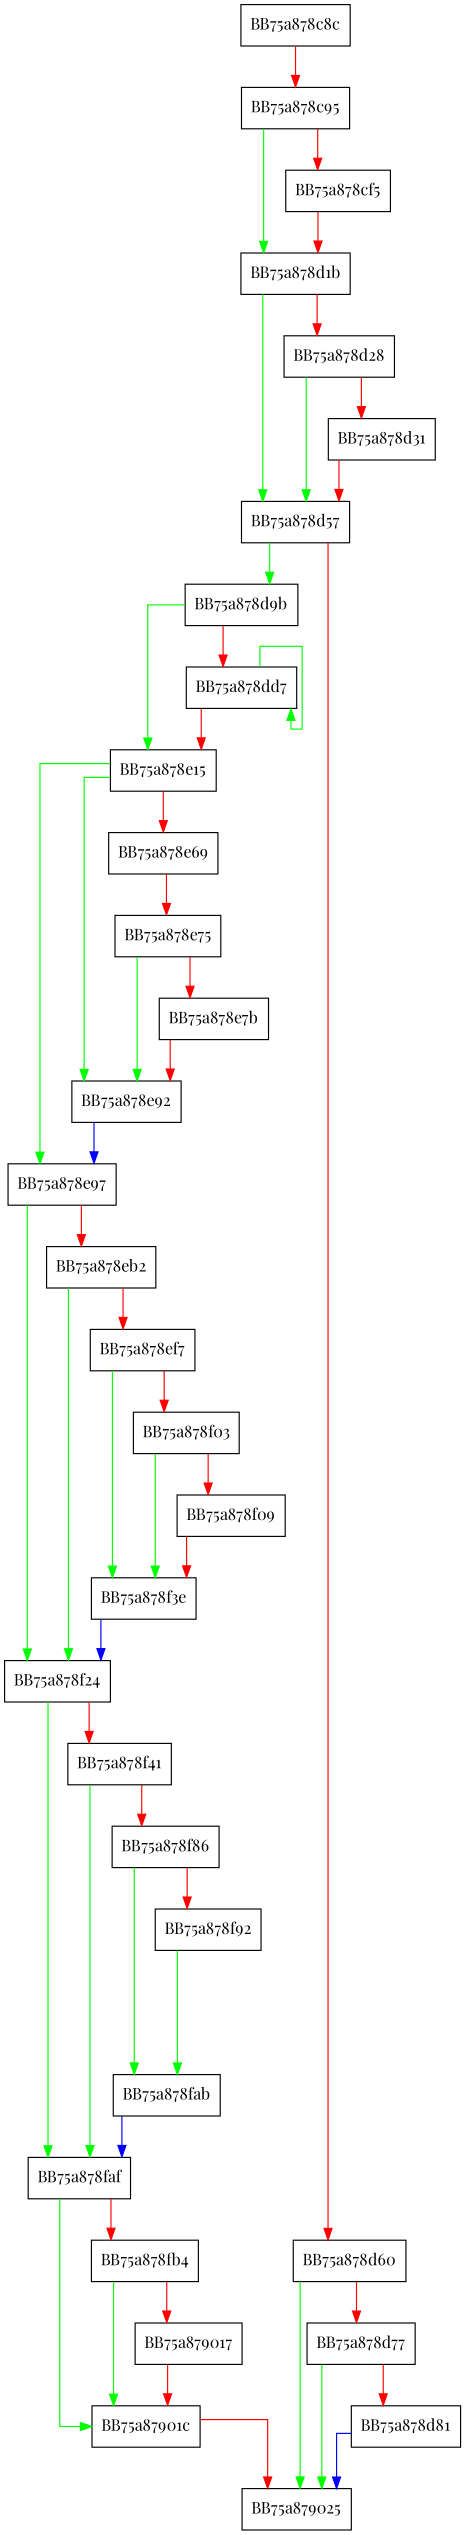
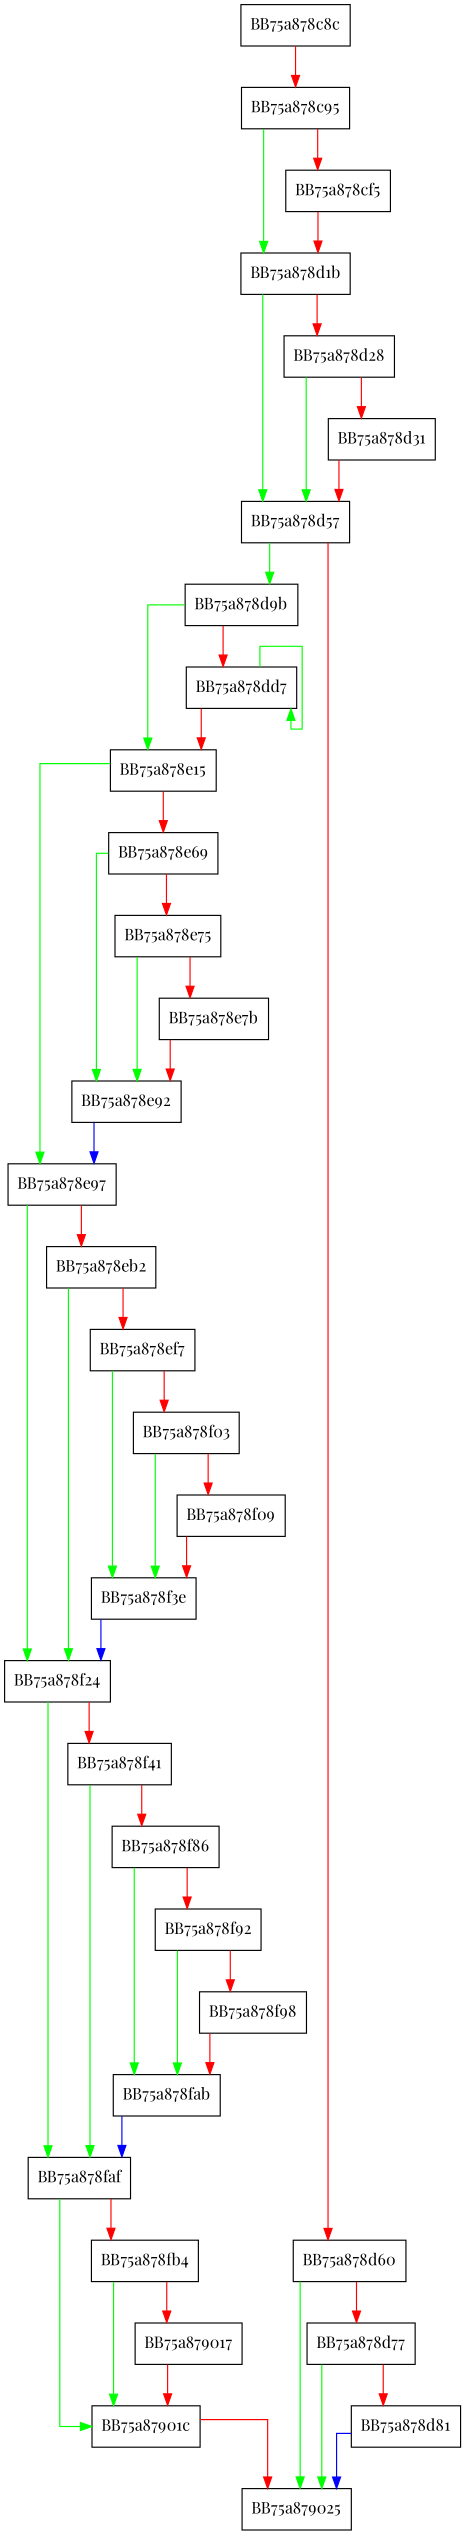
(84, 910) -> (96, 955)
none -> (253, 2012)
